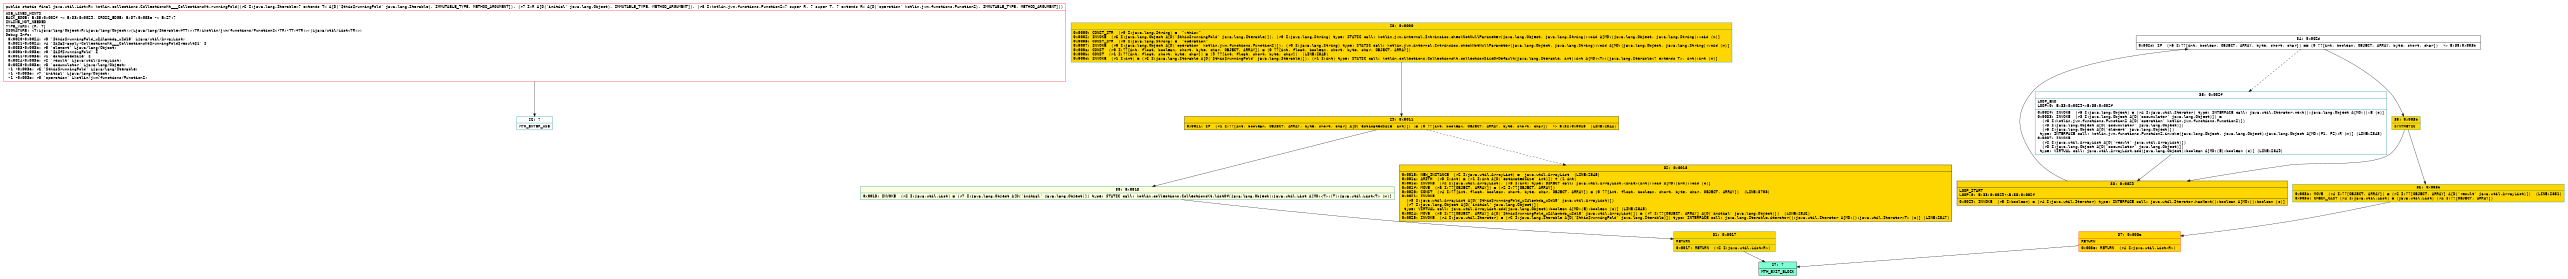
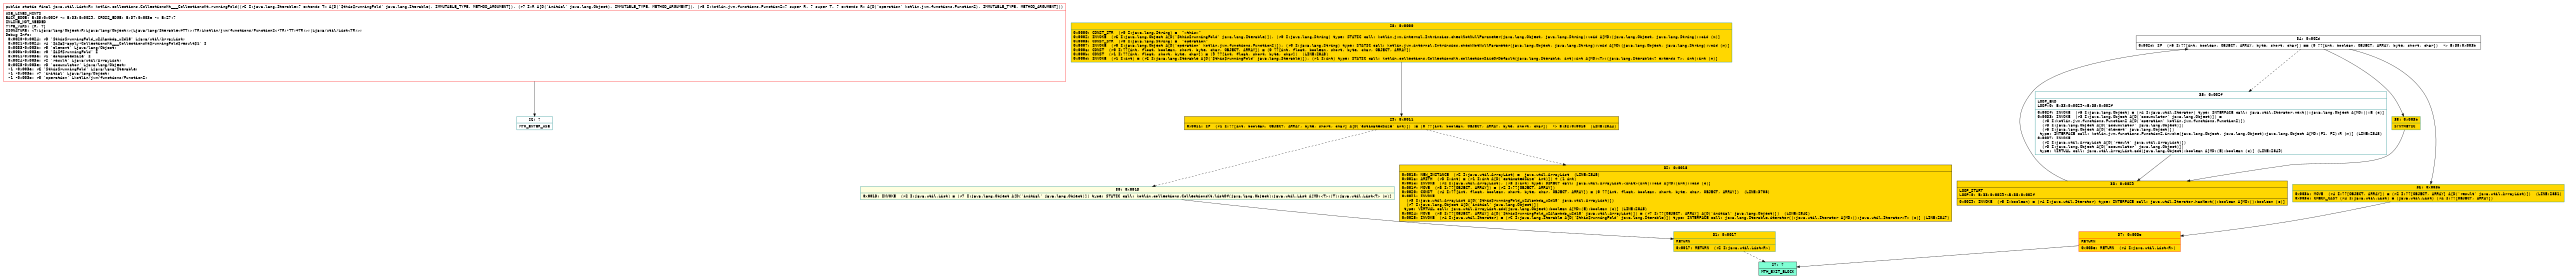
(2416, 156) -> (2424, 94)
(1266, 158) -> (1266, 158)
(1753, 256) -> (1753, 256)
